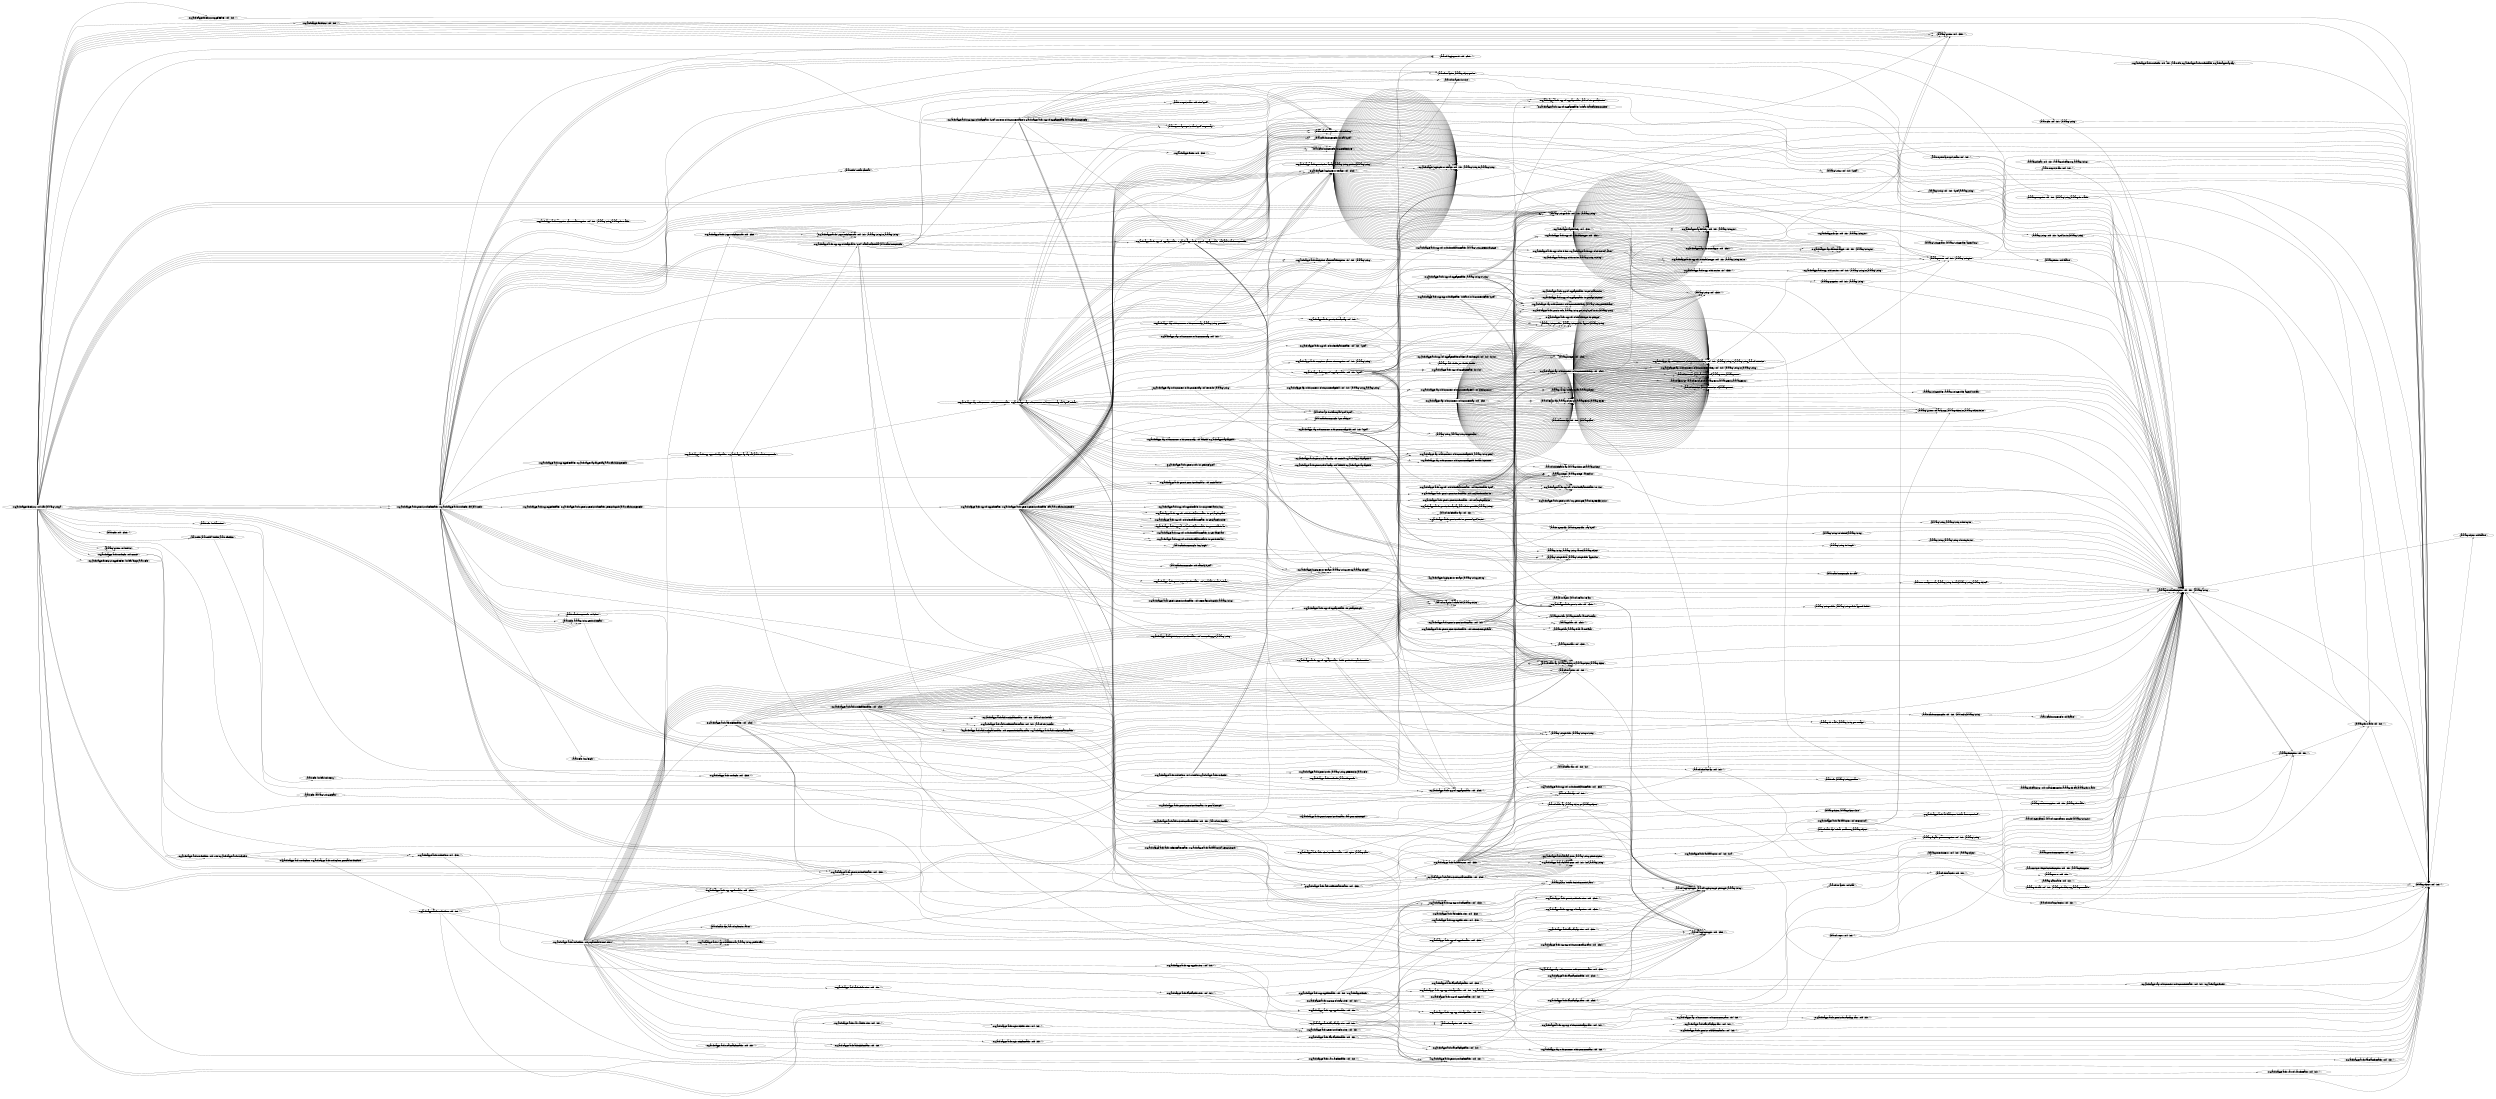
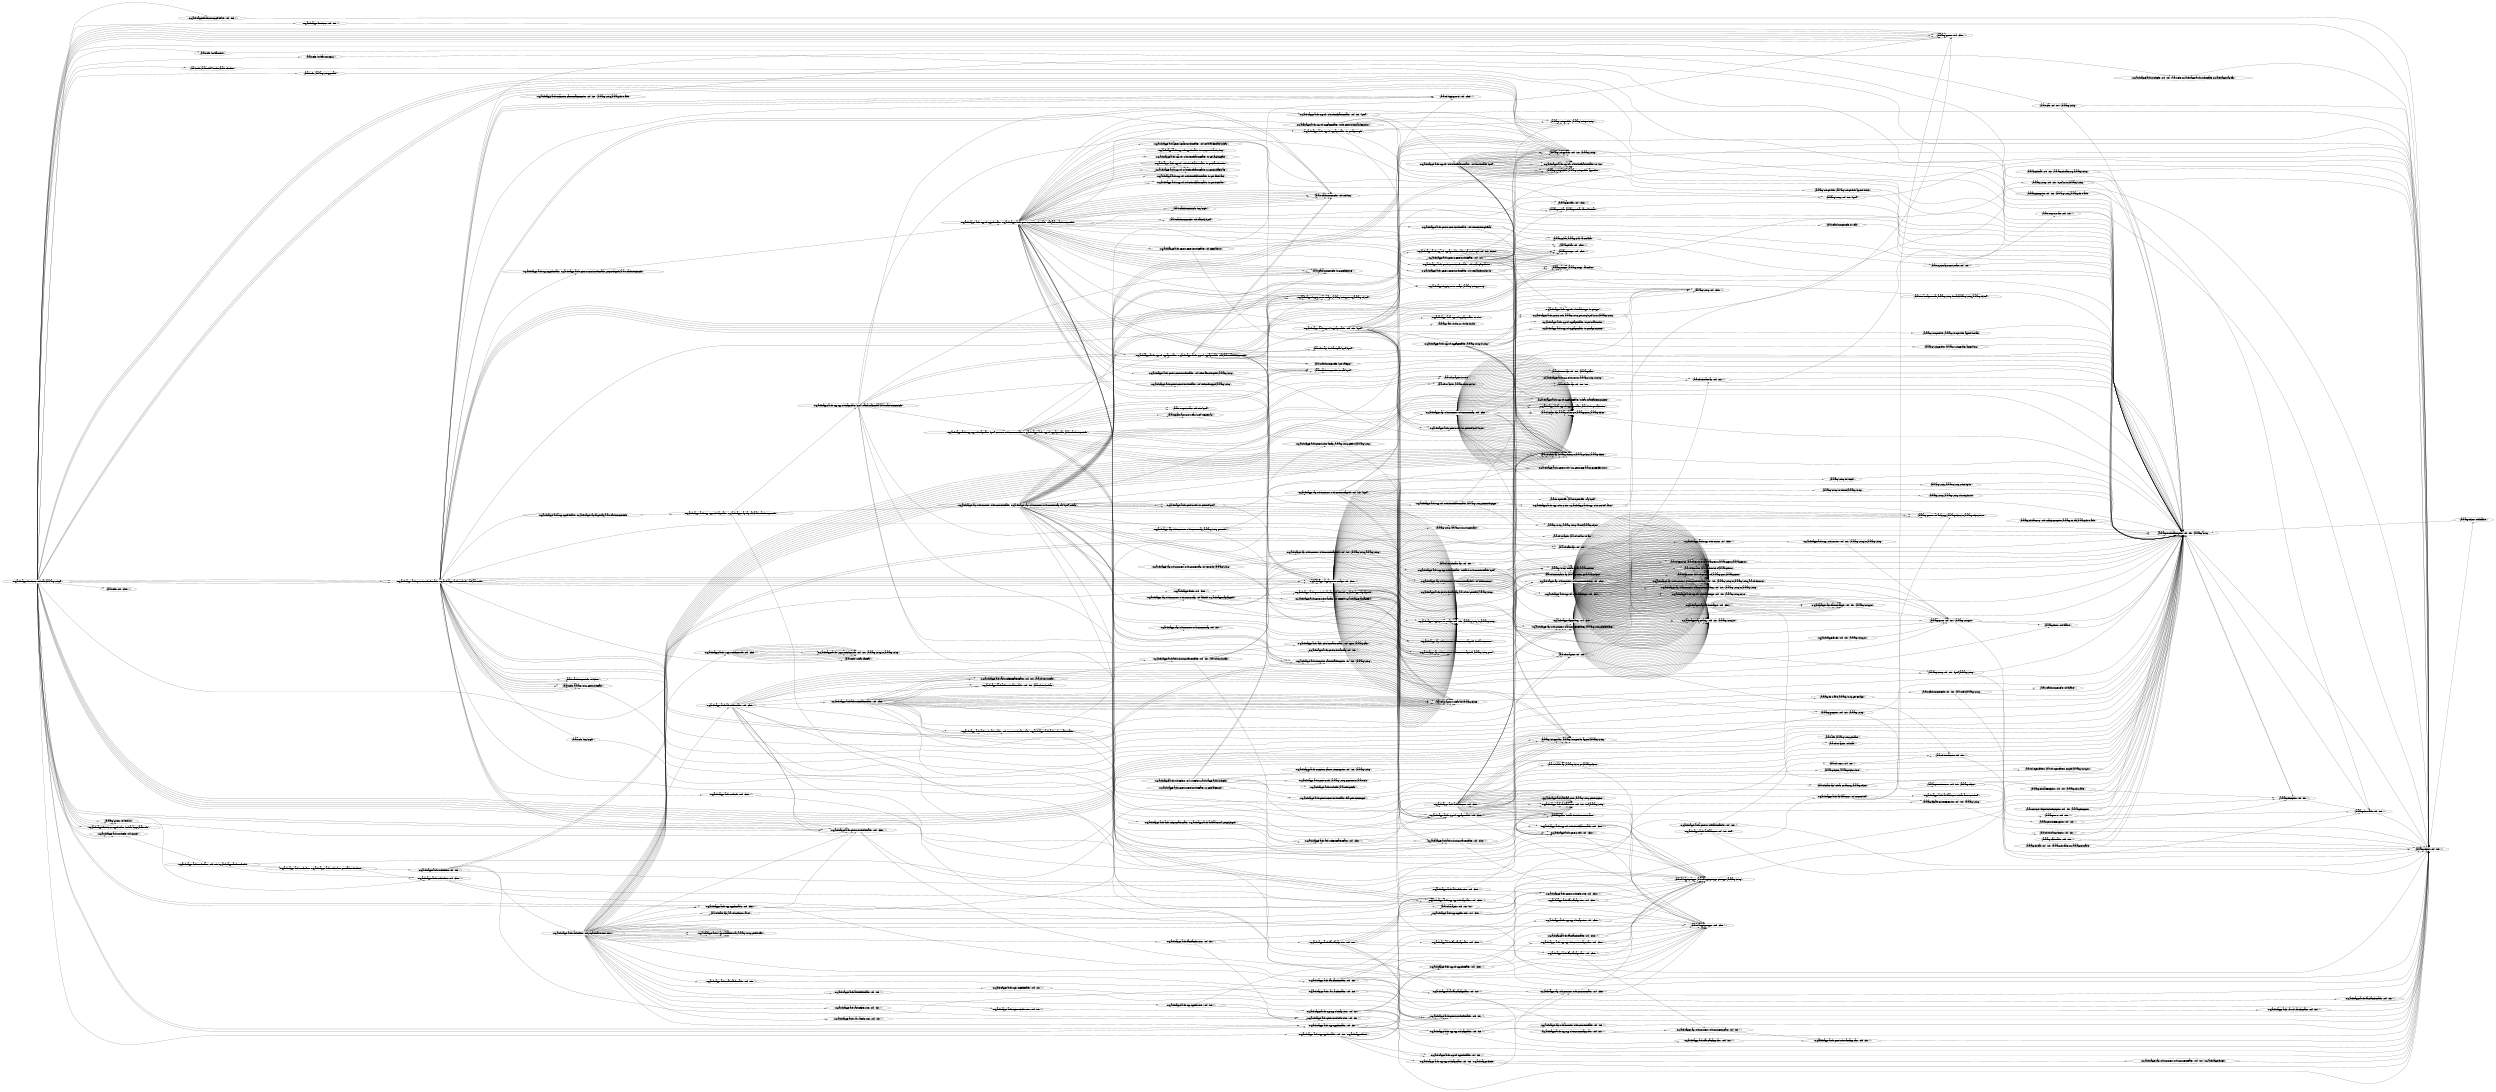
(164, 801) -> (252, 890)
